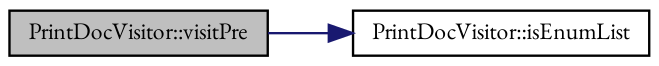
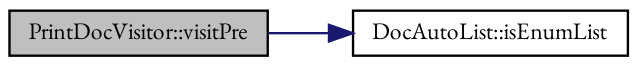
(501, 33) -> (490, 33)
